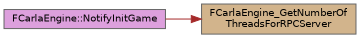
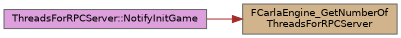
(85, 19) -> (105, 19)
